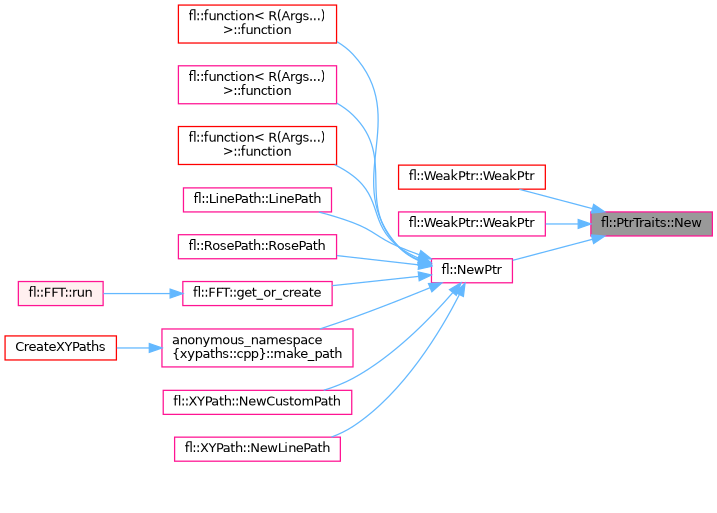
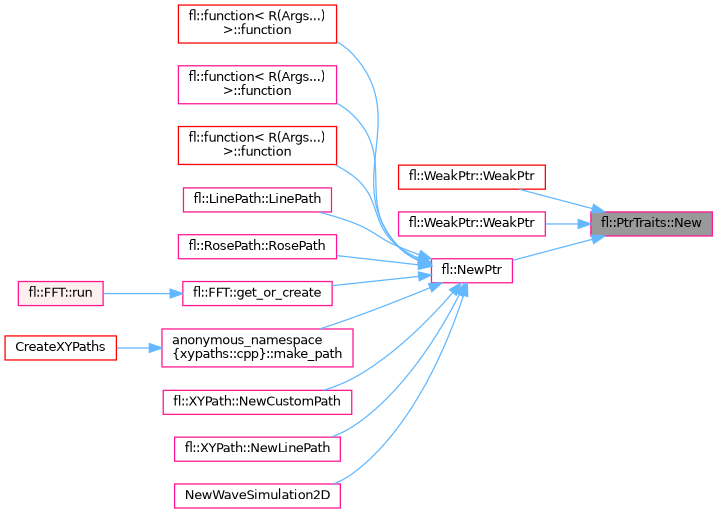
none -> (257, 496)
